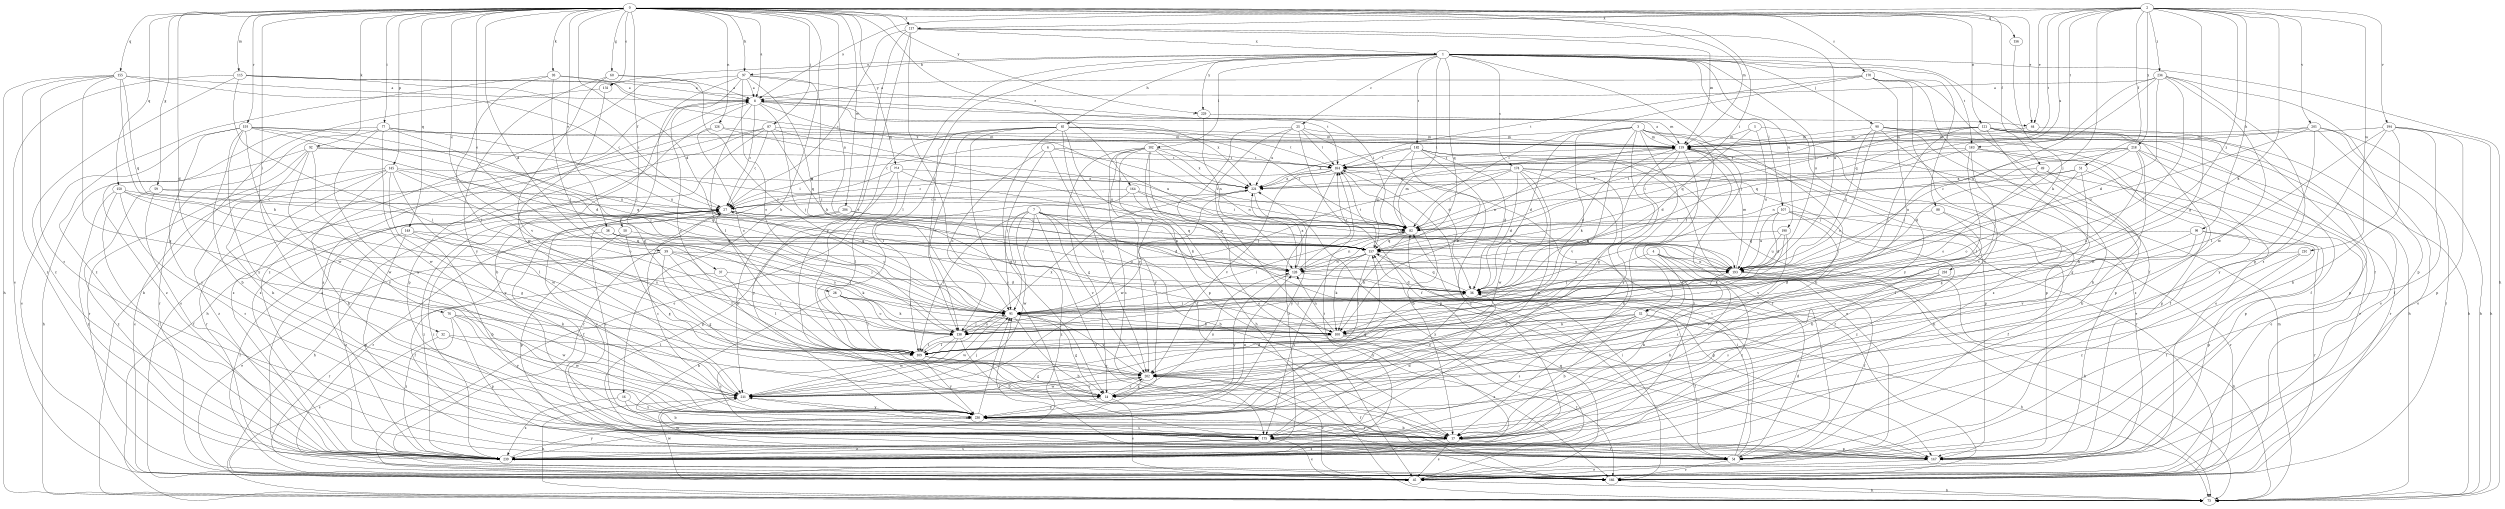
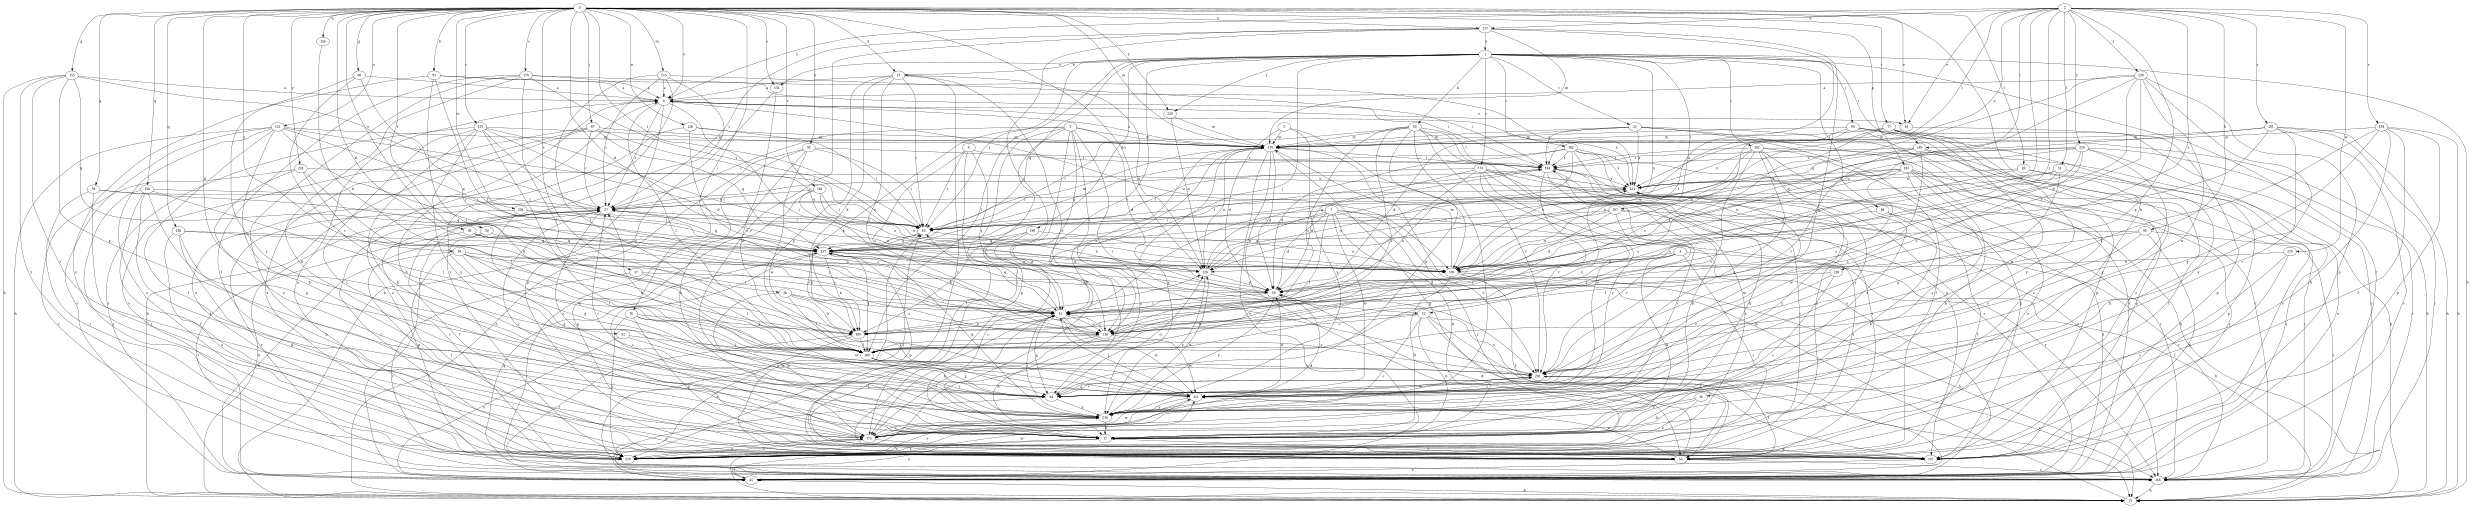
(674, 284) -> none
(575, 373) -> none
